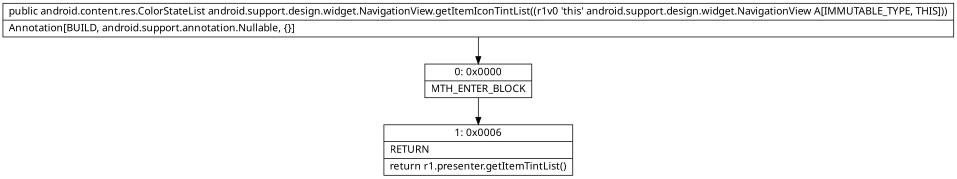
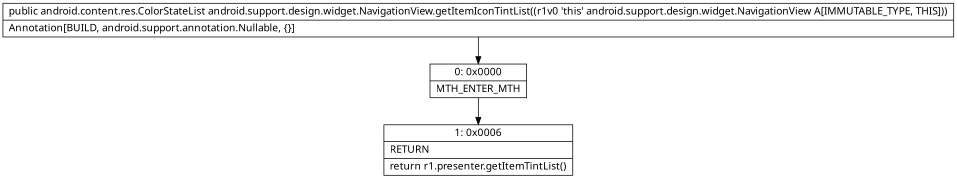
(478, 89) -> (478, 89)
